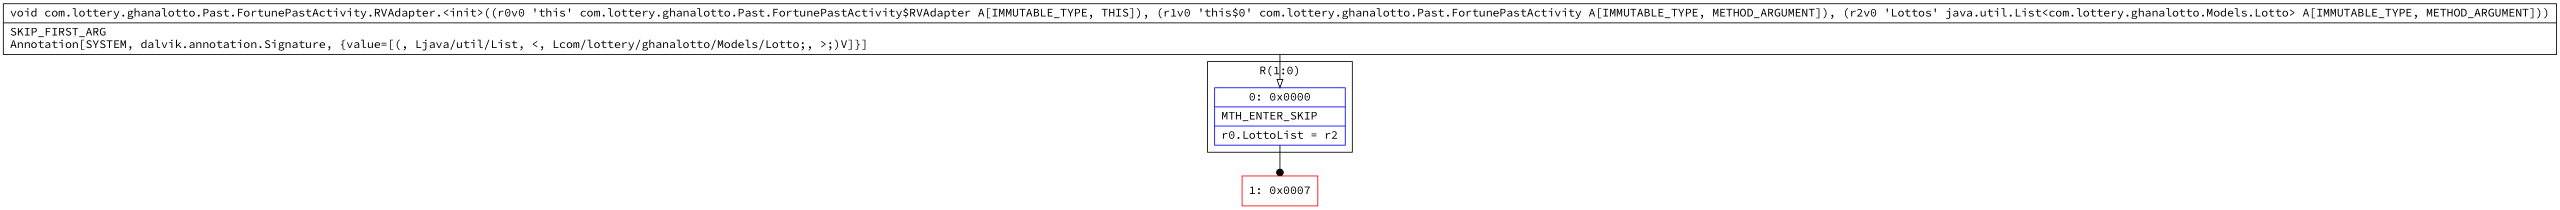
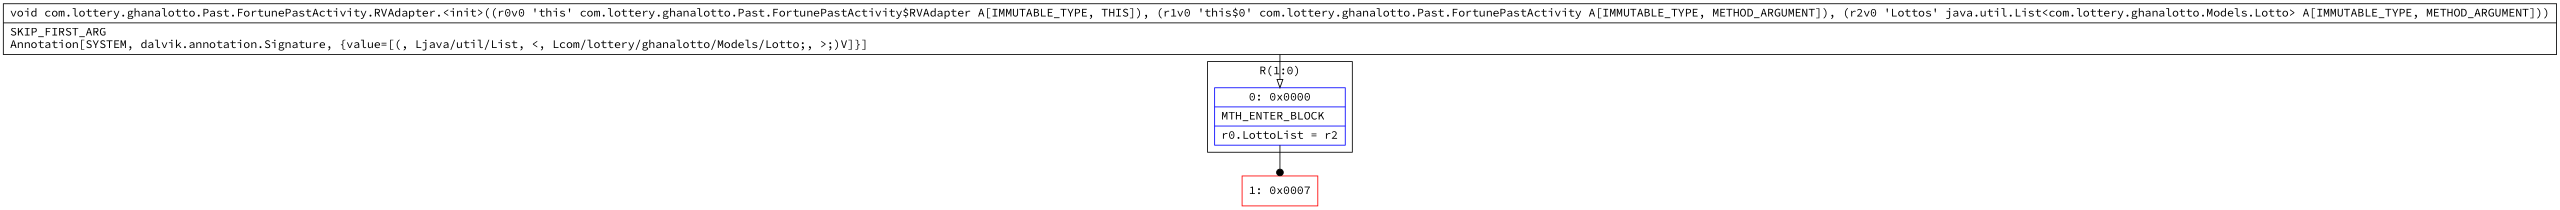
(1270, 116) -> (1273, 116)
